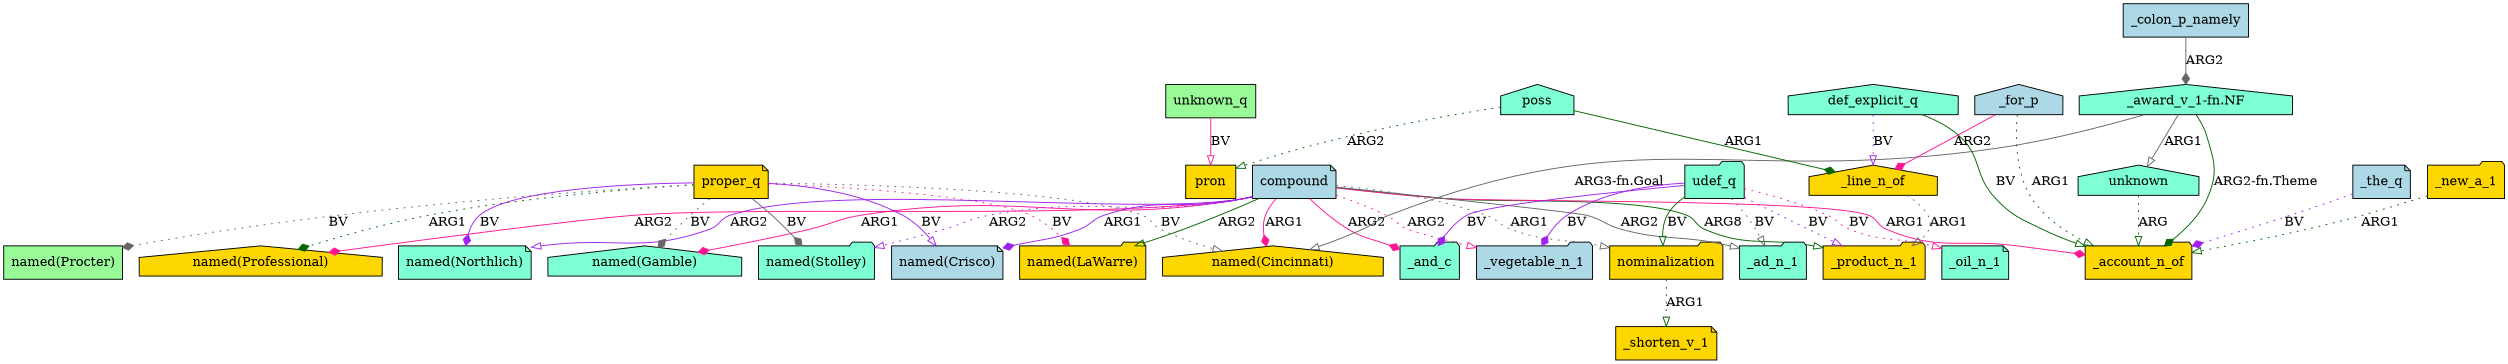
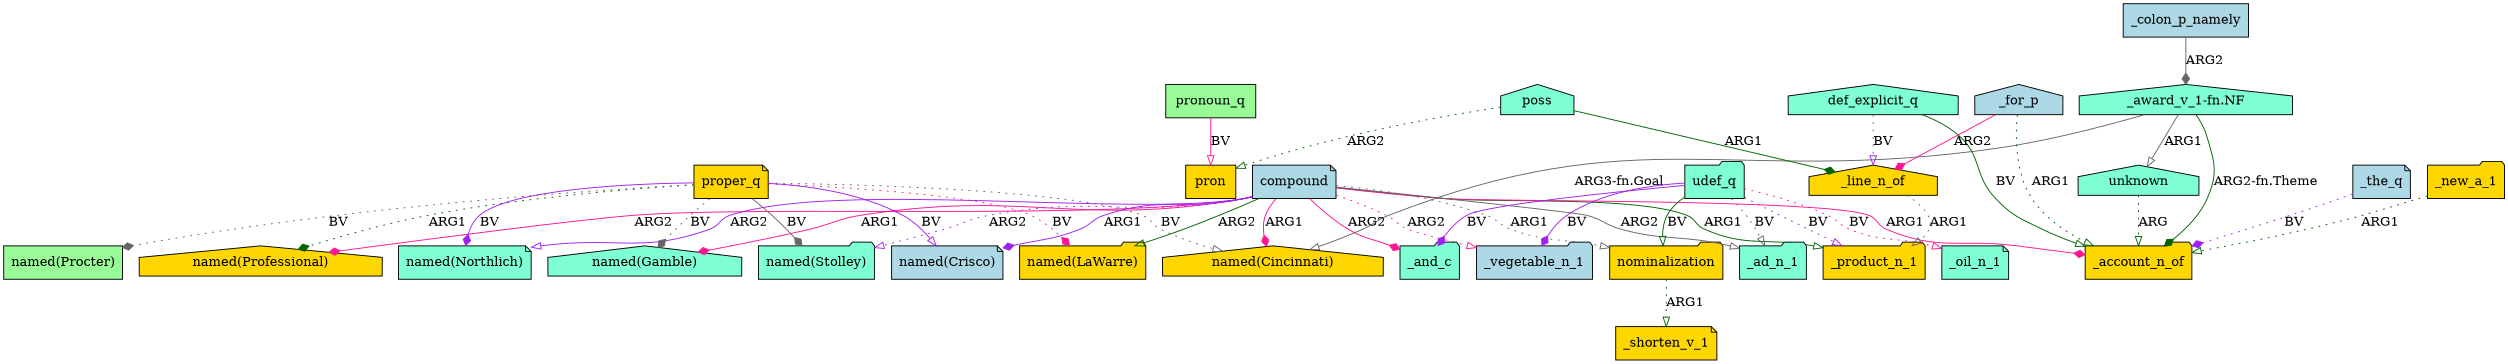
(1211, 101) -> (1211, 101)
(1723, 222) -> (1723, 222)
